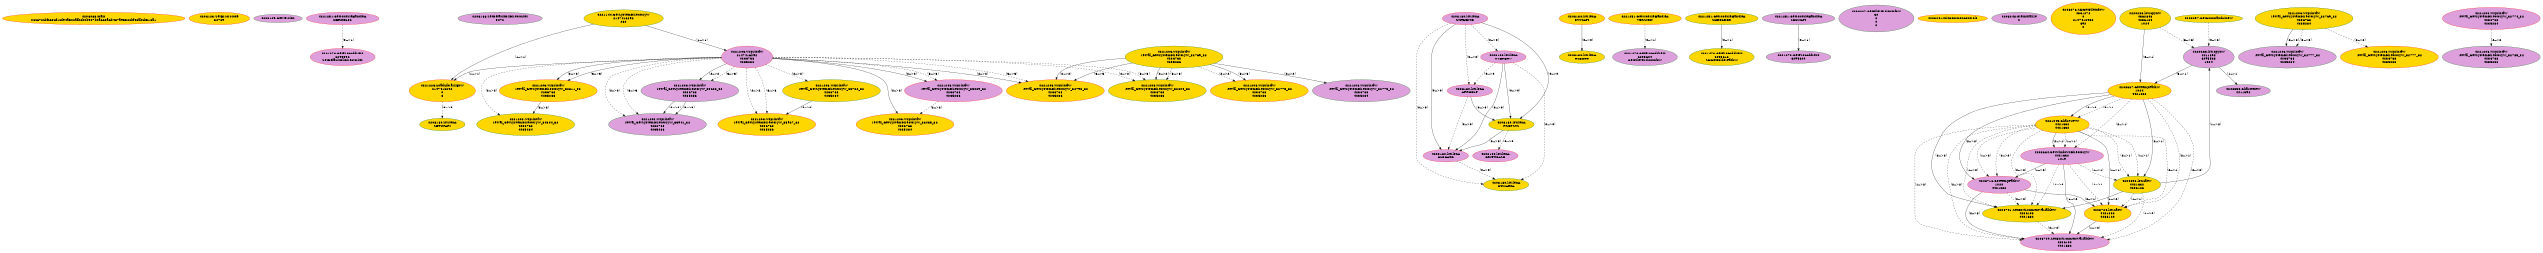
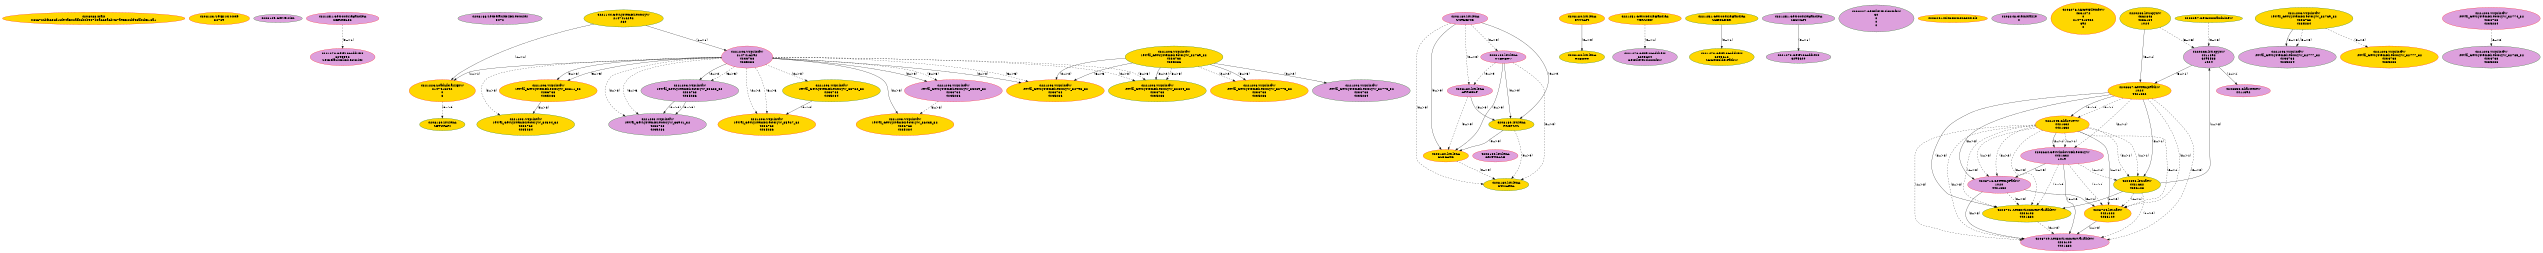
(2243, 91) -> (2243, 91)
(1504, 139) -> (1521, 154)
(1446, 156) -> (1446, 156)
